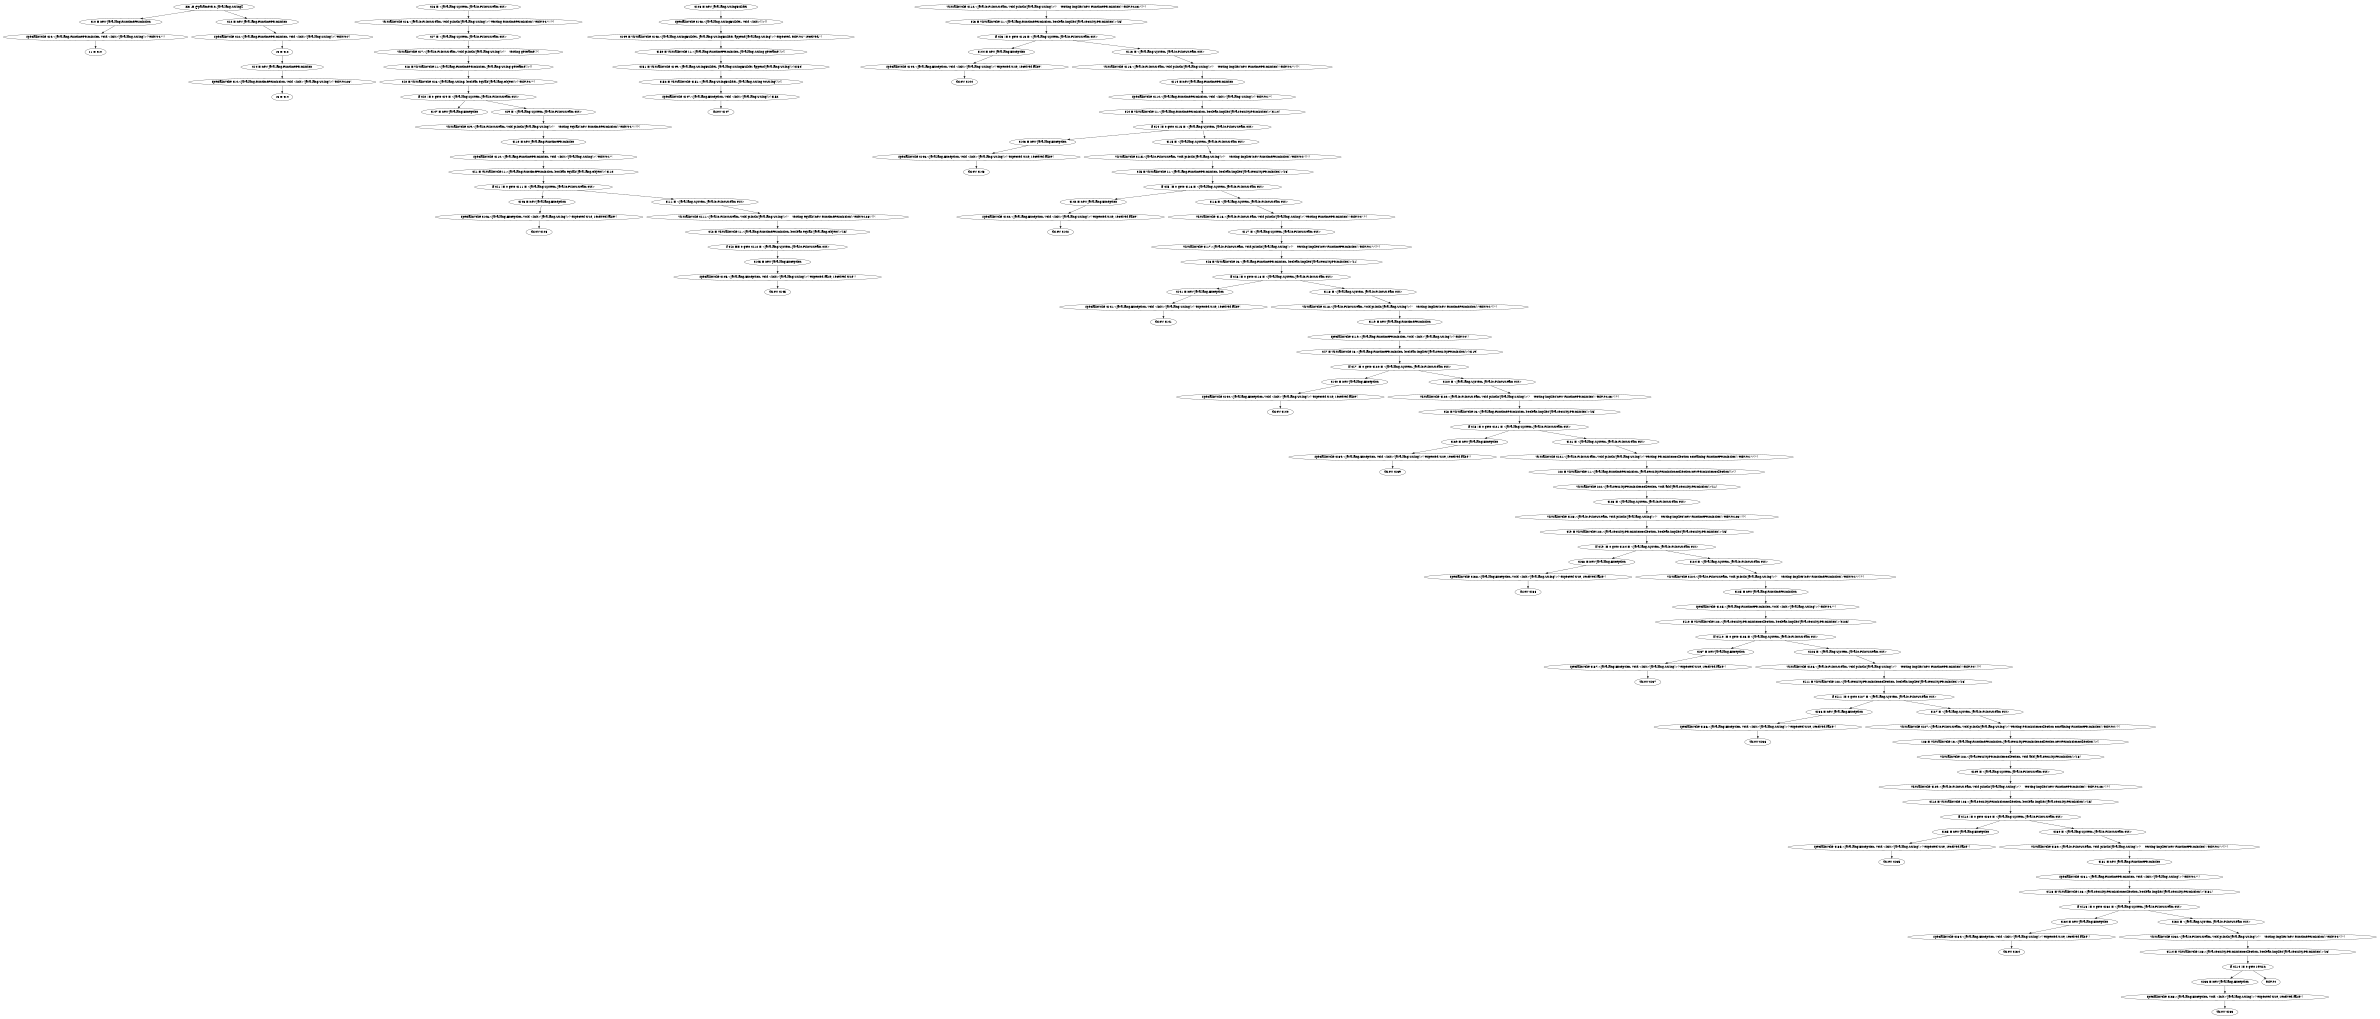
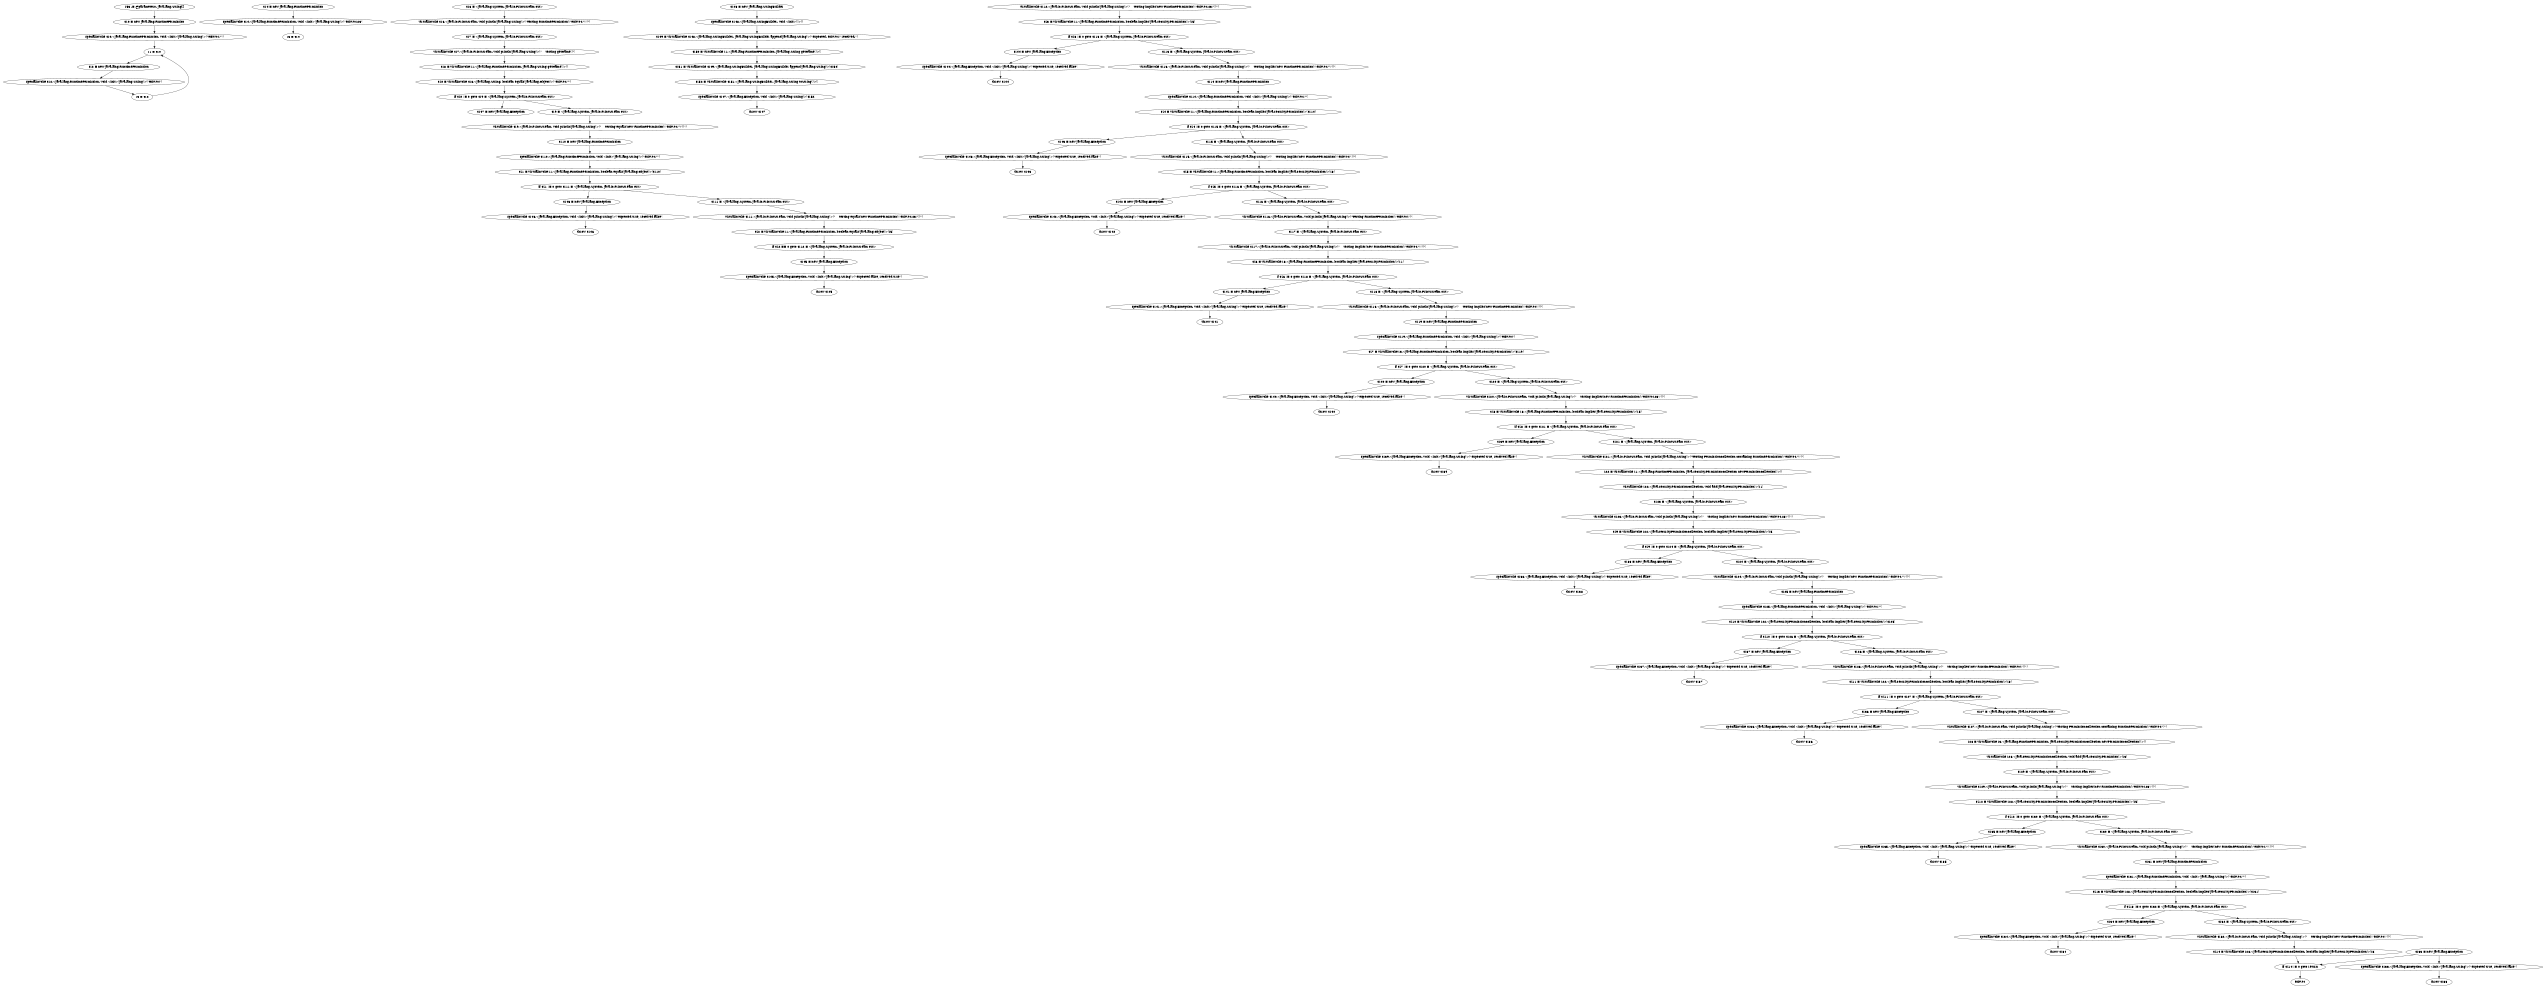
(235, 14) -> (138, 59)
(282, 59) -> (188, 83)
(2237, 974) -> (2369, 960)
